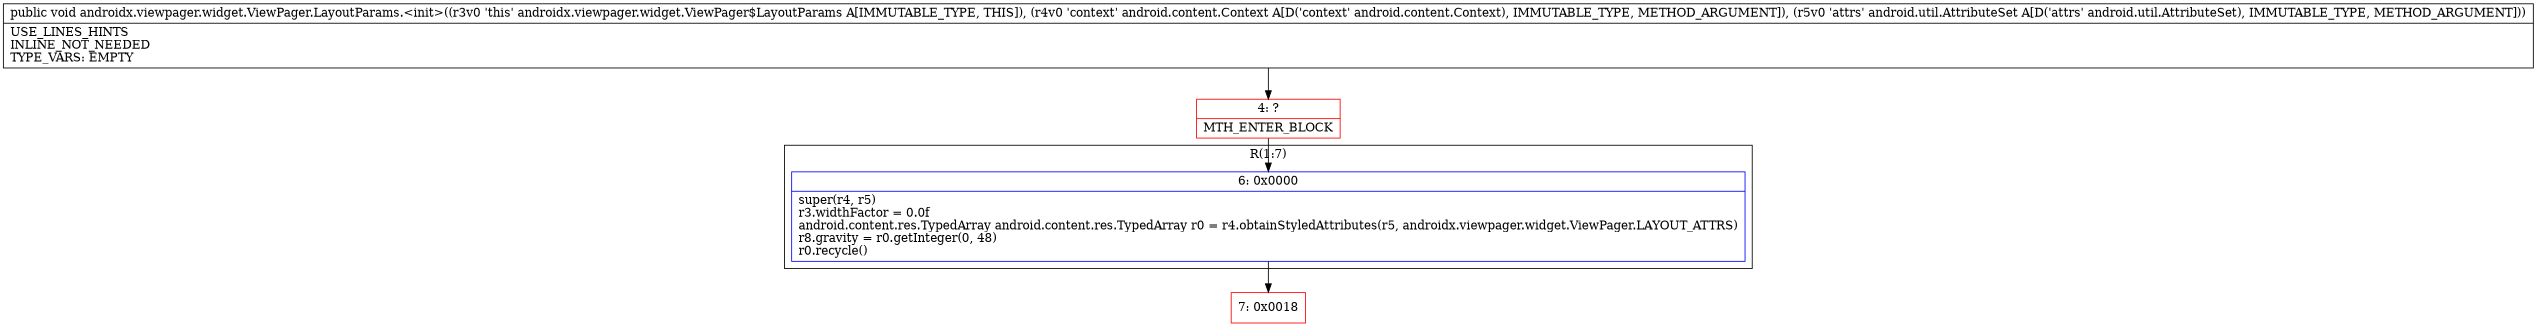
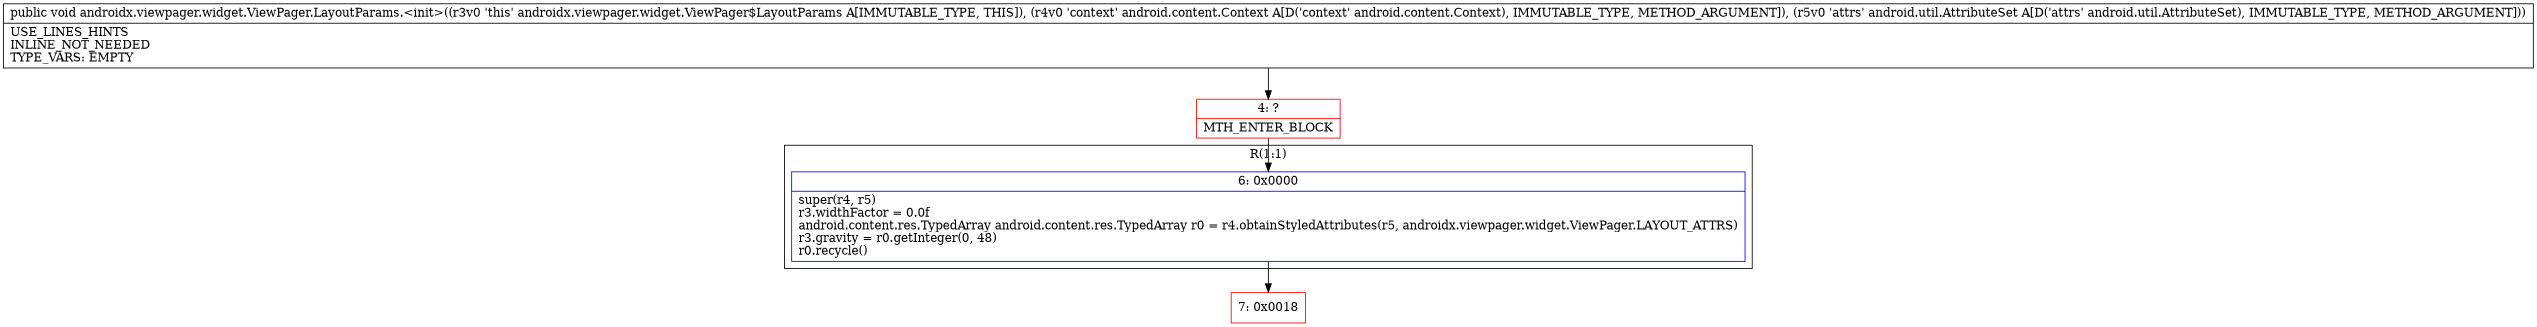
(1268, 155) -> (1268, 155)
(898, 239) -> (898, 239)
